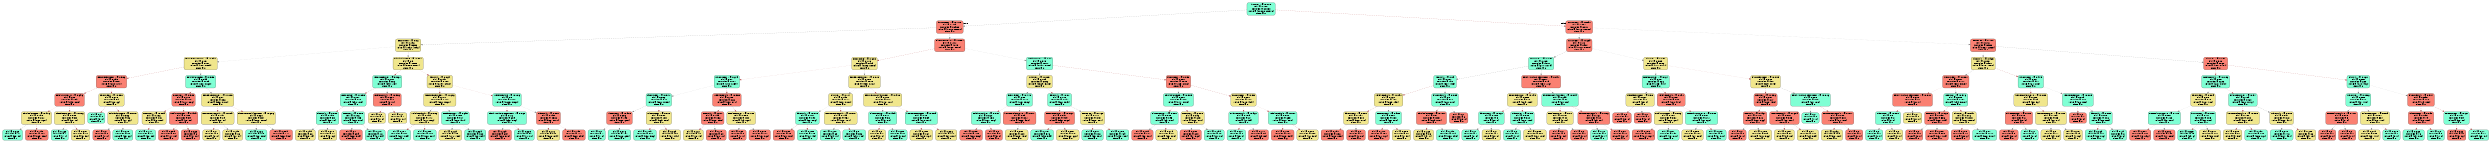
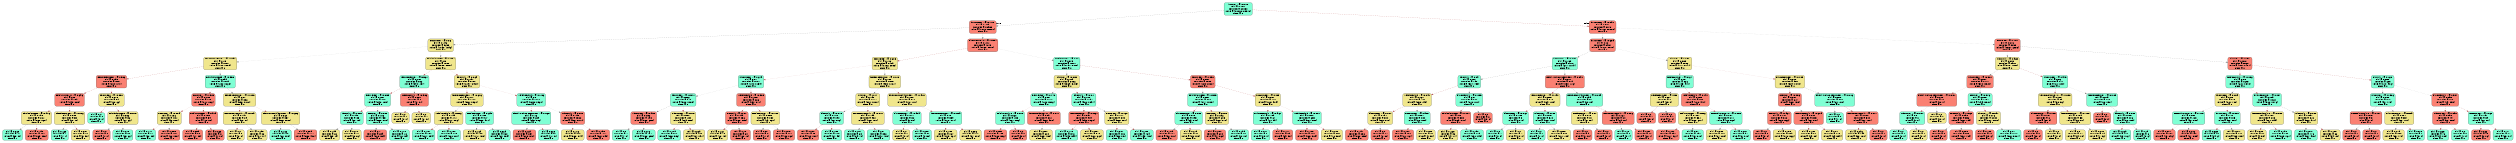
none -> (169, 135)
(2030, 135) -> (2054, 135)
